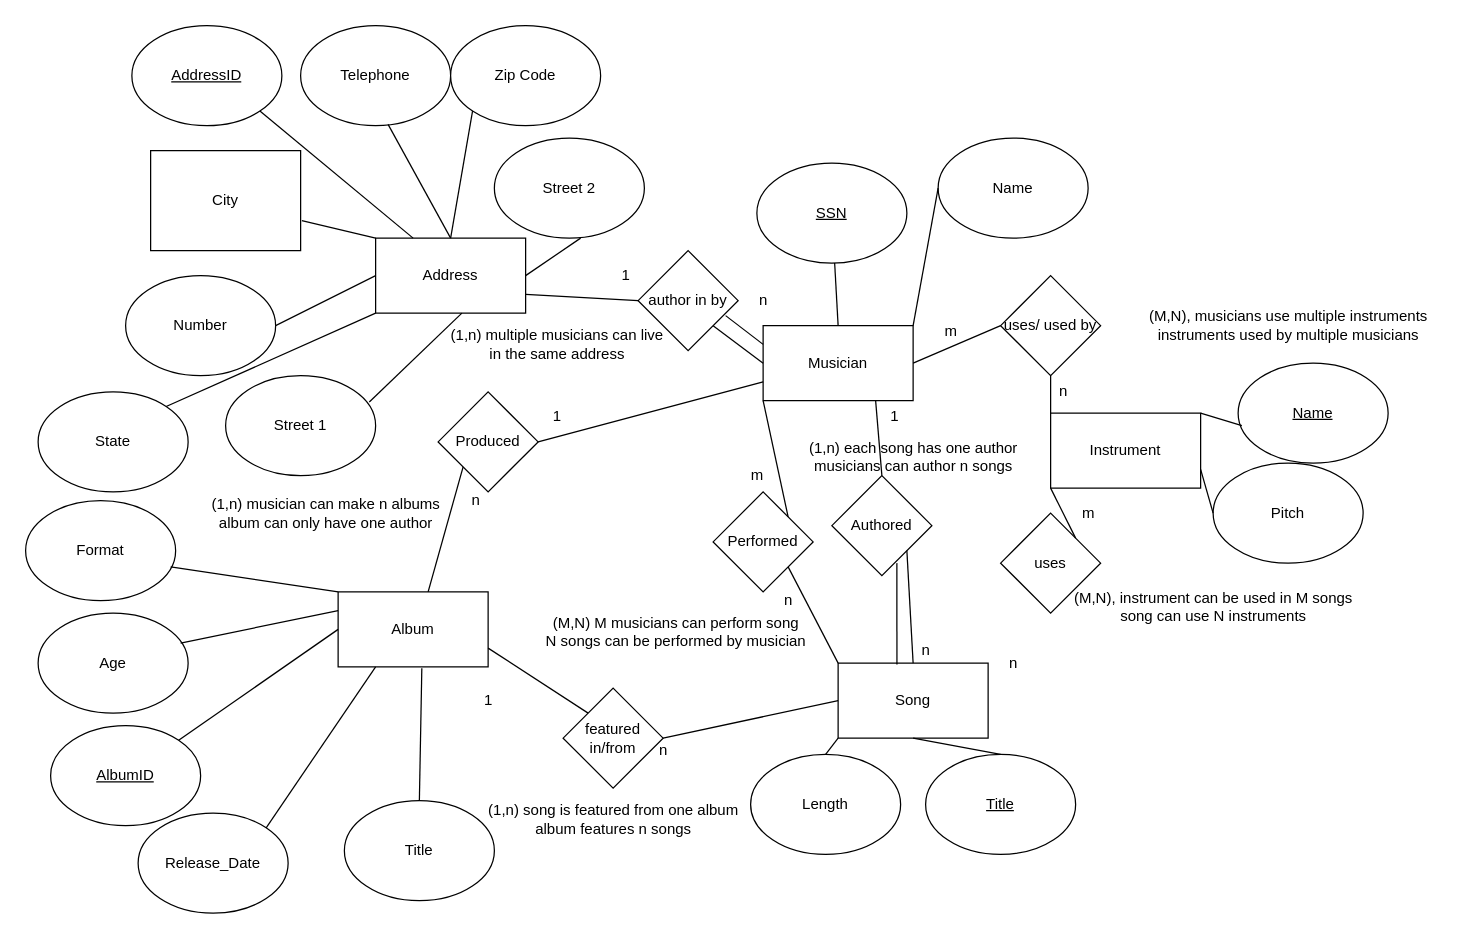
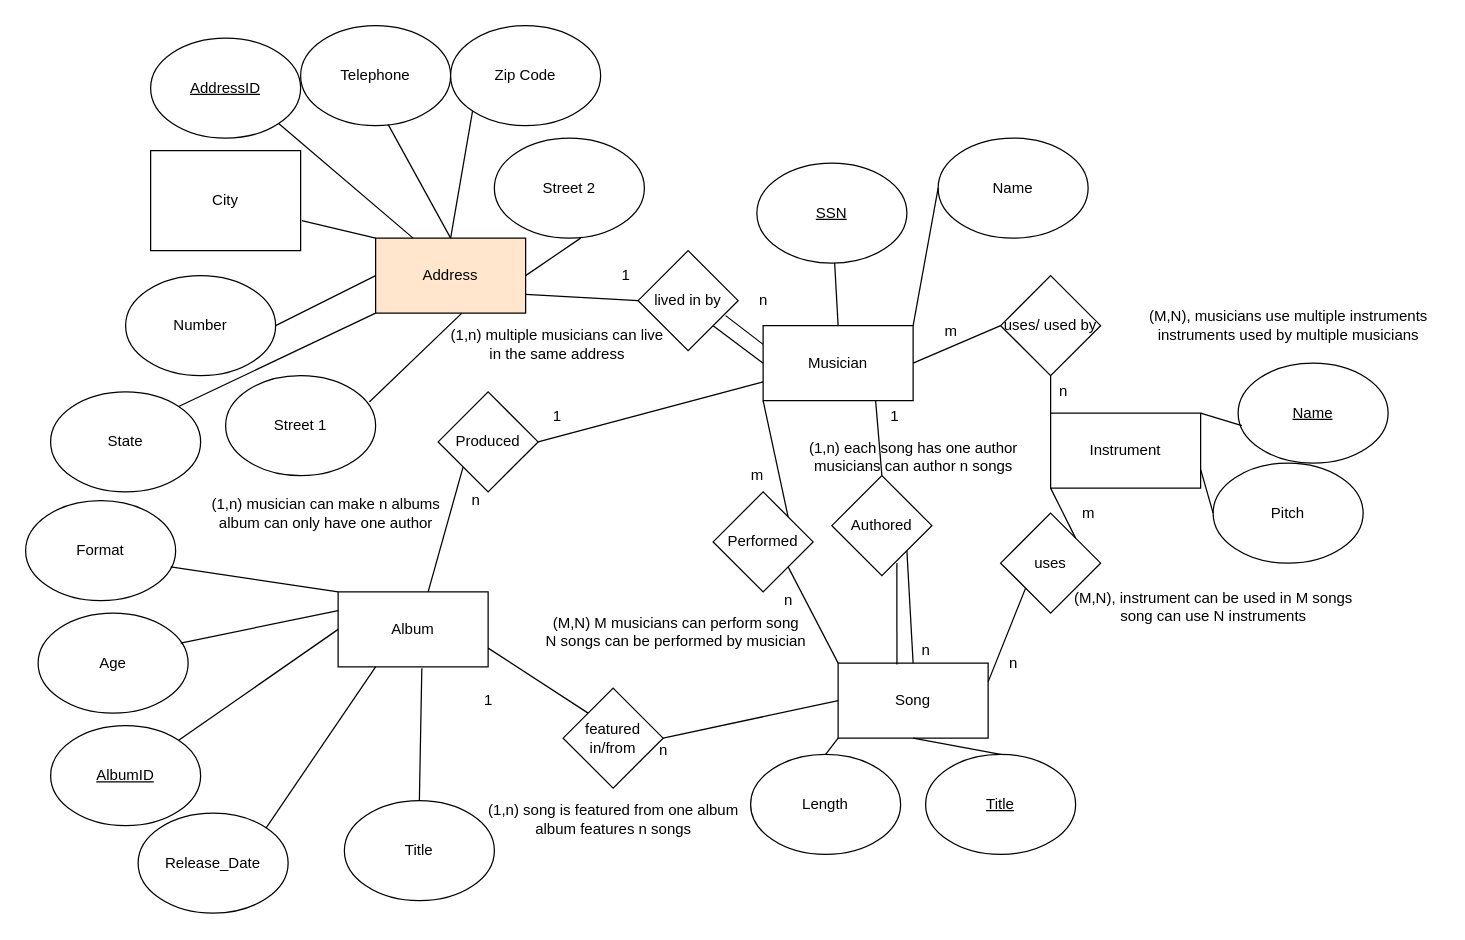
(207, 76) -> (226, 88)
(451, 276) -> (451, 276)
(688, 301) -> (688, 301)
(113, 442) -> (126, 442)
none -> (1007, 635)
